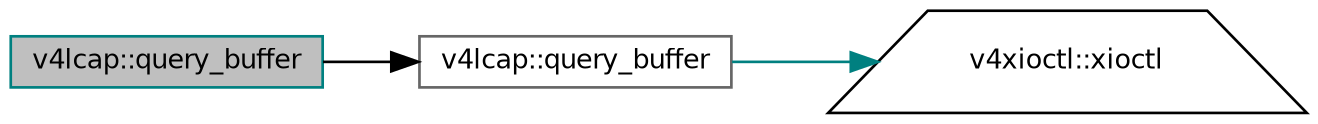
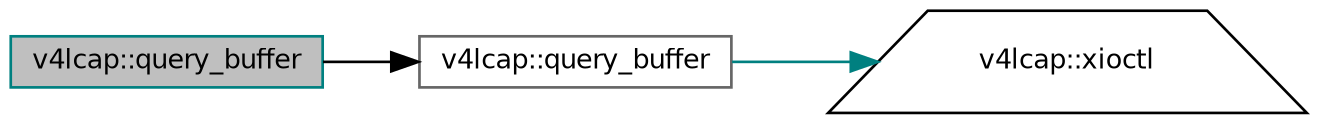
(1067, 62) -> (1067, 62)
